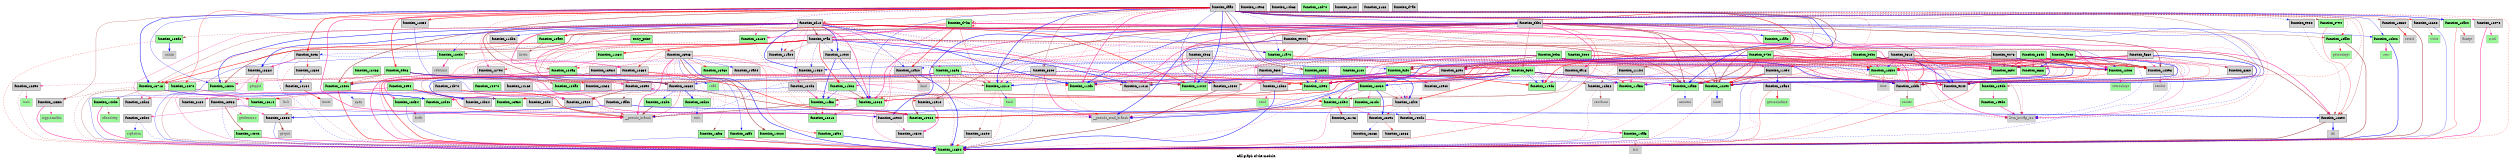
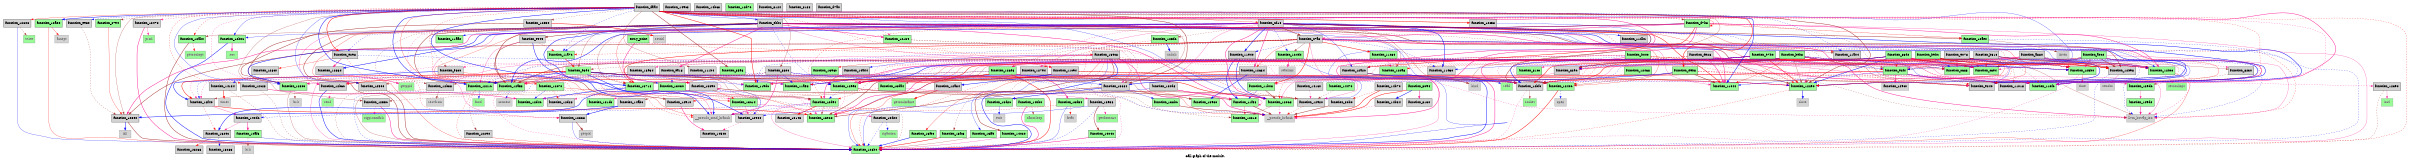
none -> (1090, 29)
(1820, 61) -> none
(1357, 110) -> (233, 126)
